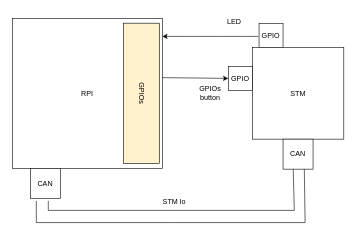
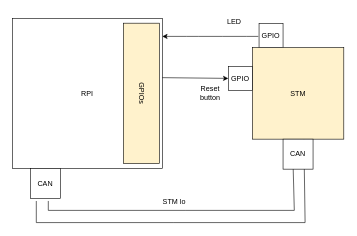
(210, 93) -> (210, 93)
(298, 93) -> (298, 93)
